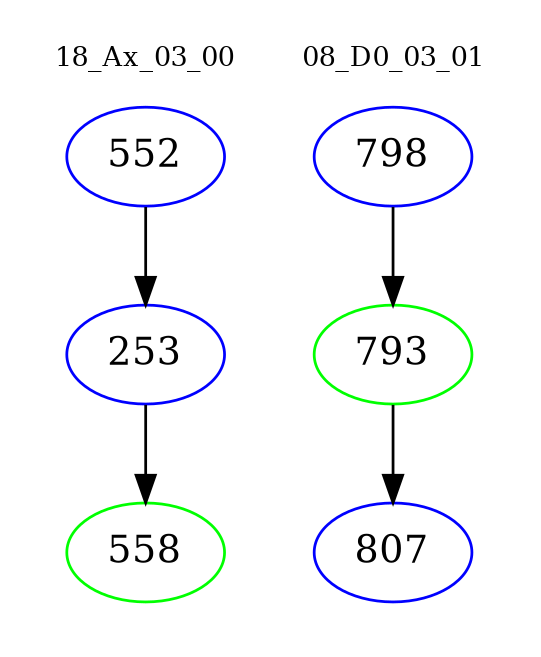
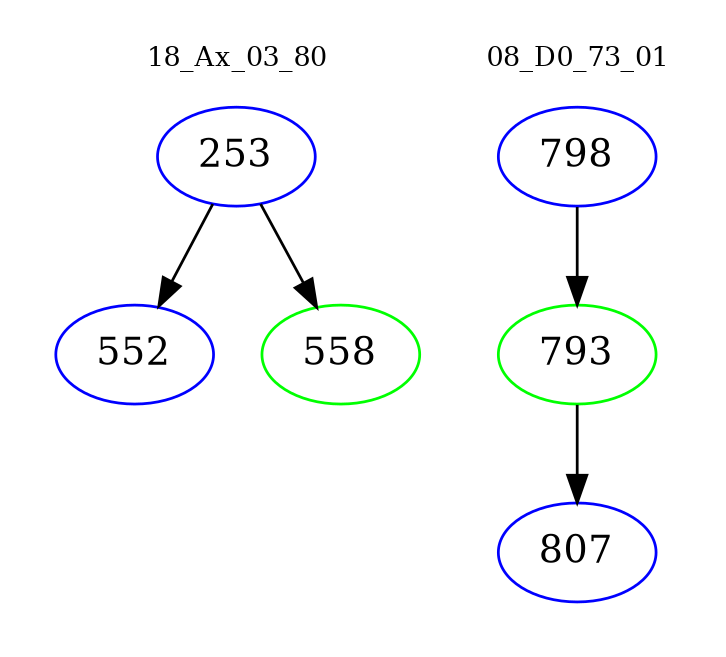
(146, 59) -> (238, 59)
(394, 59) -> (579, 59)
(146, 242) -> (192, 243)
